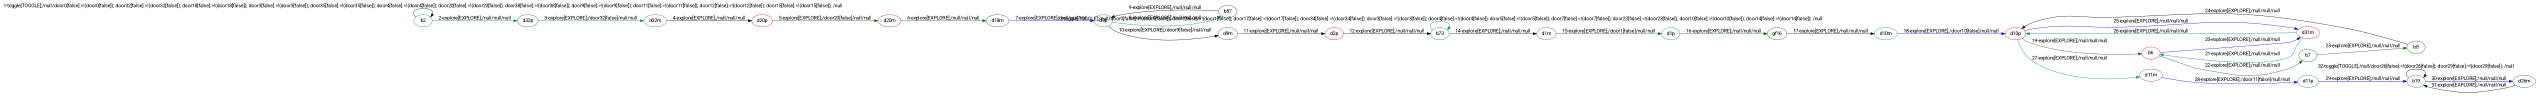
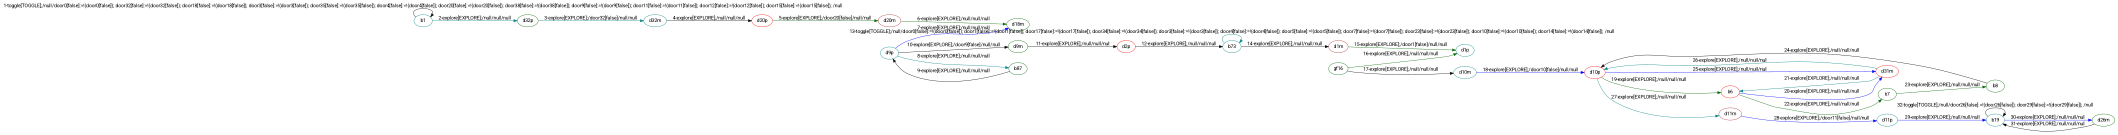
(423, 21) -> (423, 21)
(1050, 21) -> (949, 34)
(1722, 34) -> (1401, 62)
